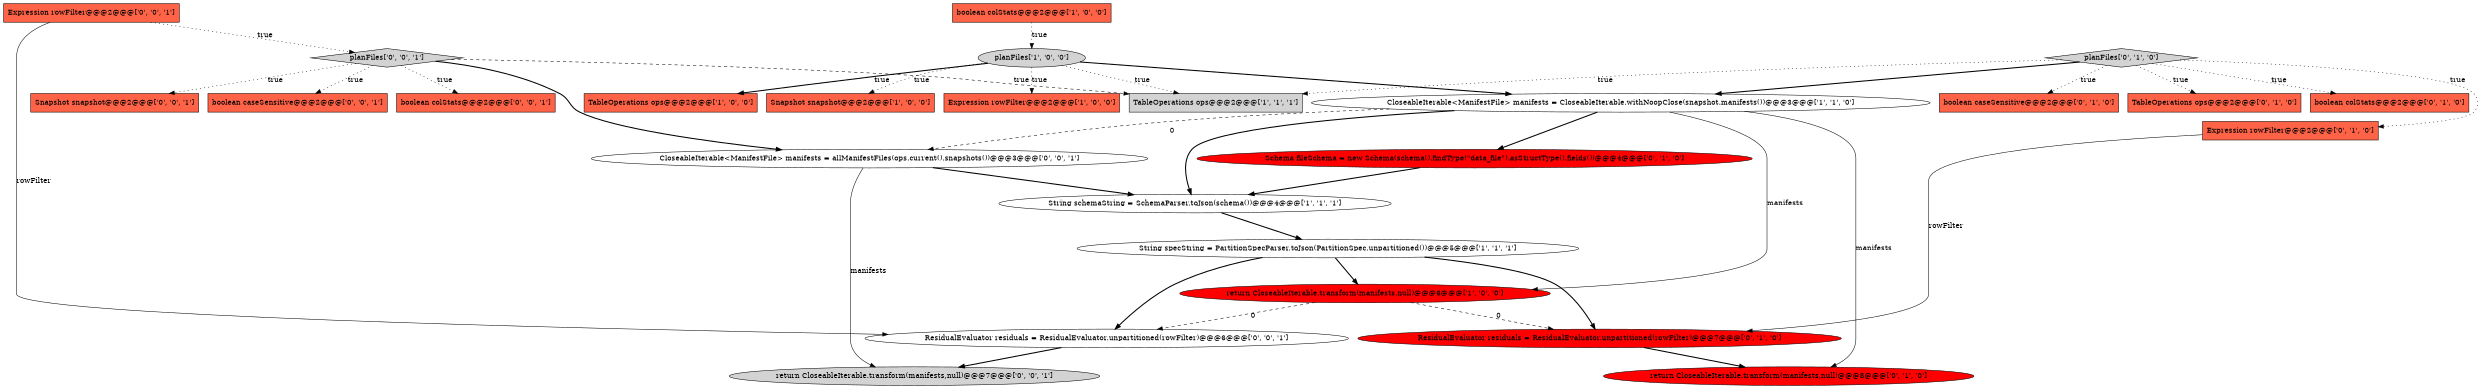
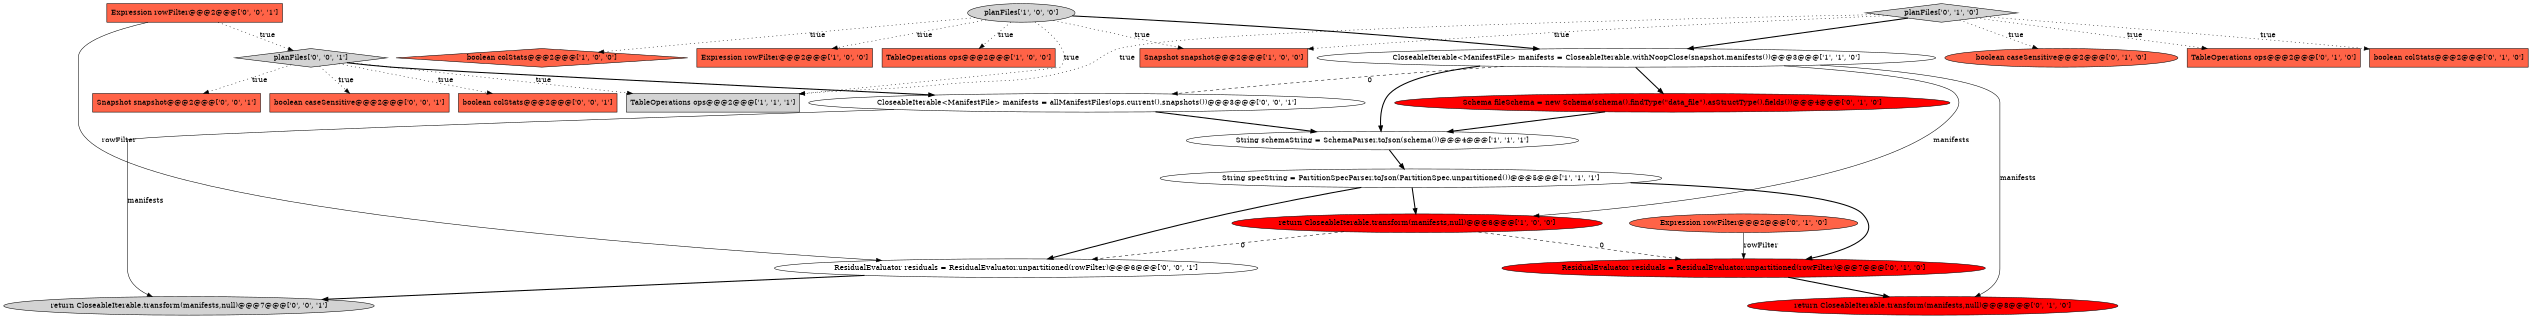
(1032, 13) -> (542, 58)
(1032, 33) -> (789, 35)
(788, 69) -> (488, 78)
(2385, 73) -> (1600, 30)
(866, 78) -> (997, 34)
(2029, 103) -> (2061, 58)
(2290, 131) -> (1744, 223)
